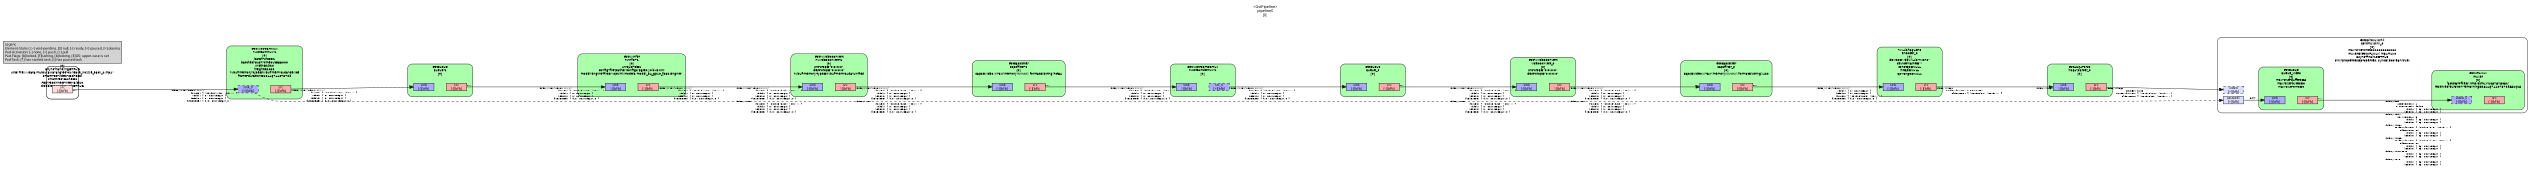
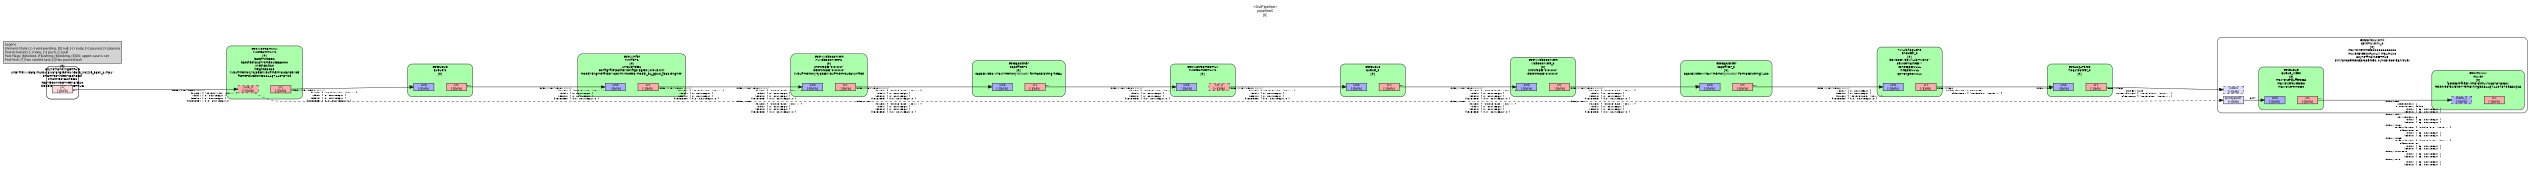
(1219, 87) -> (1219, 87)
(248, 89) -> (248, 89)
(2233, 100) -> (2233, 100)
